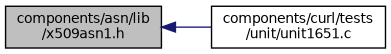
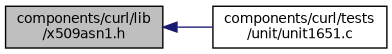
(84, 27) -> (84, 27)
